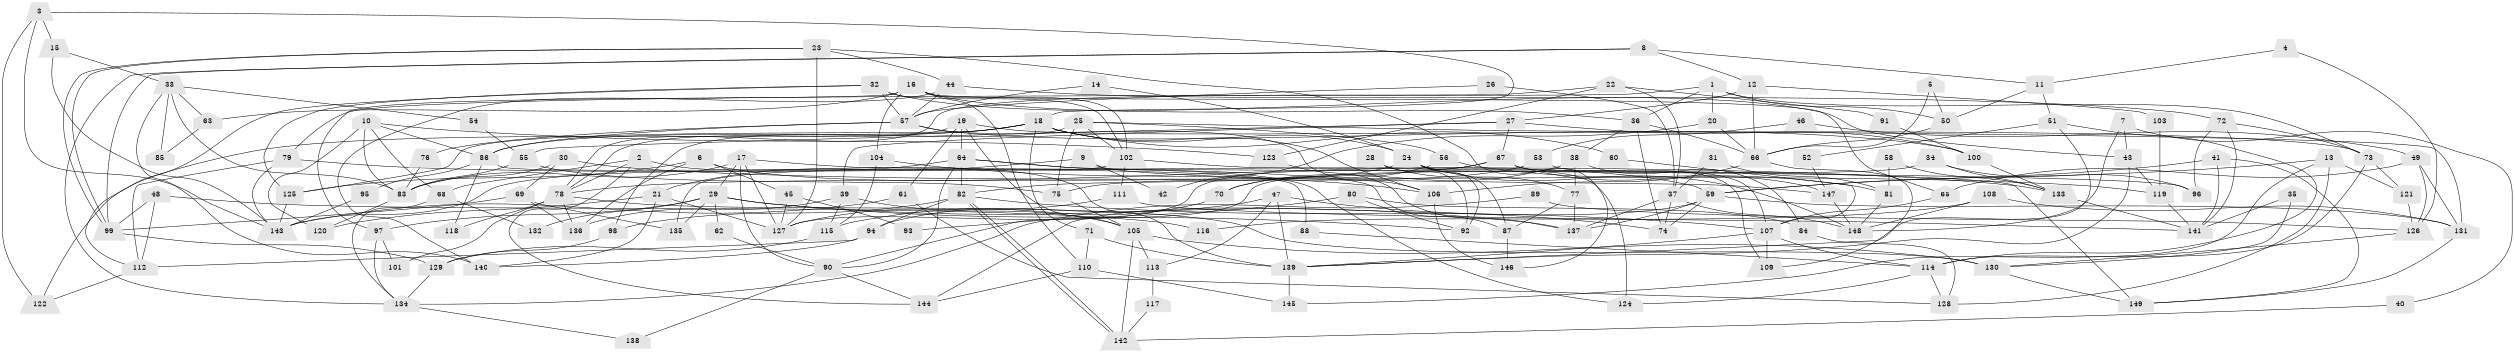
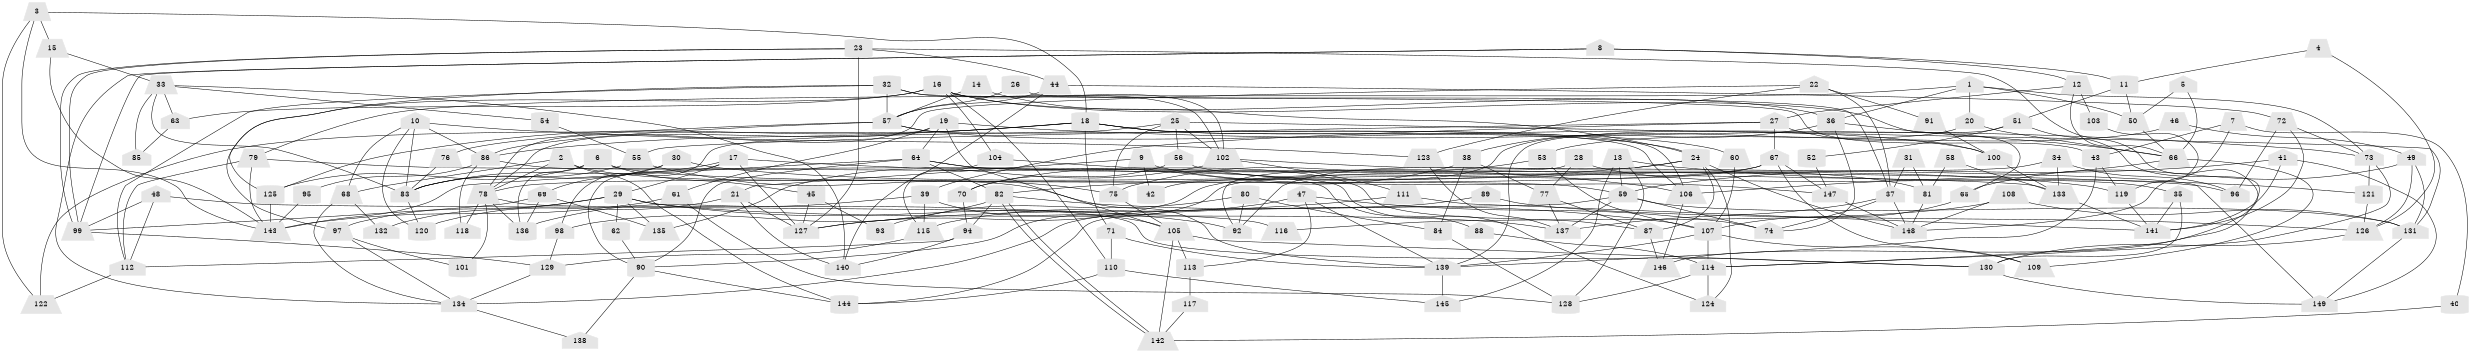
none -> (1793, 181)
